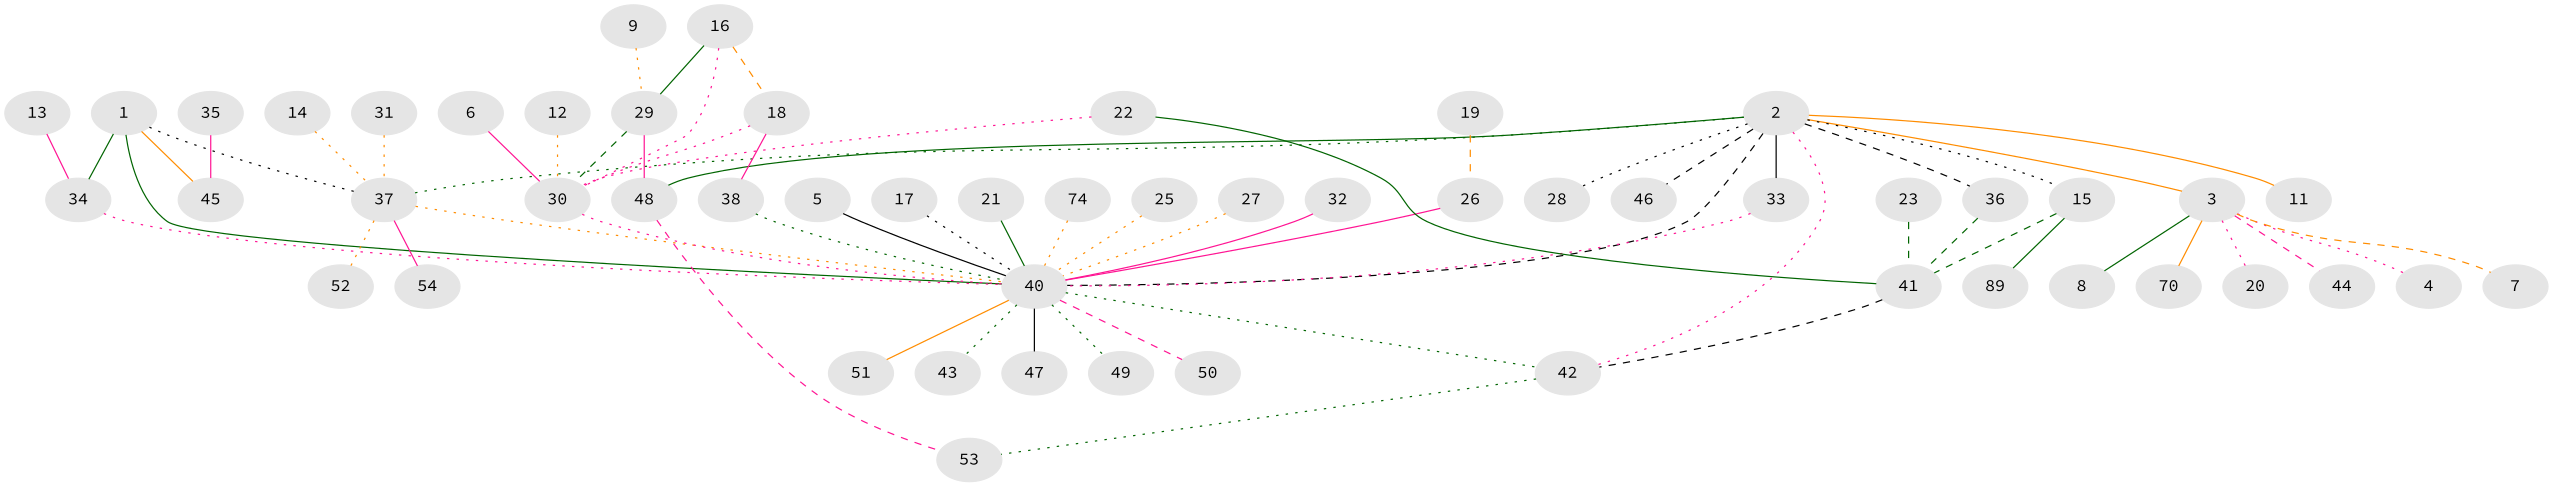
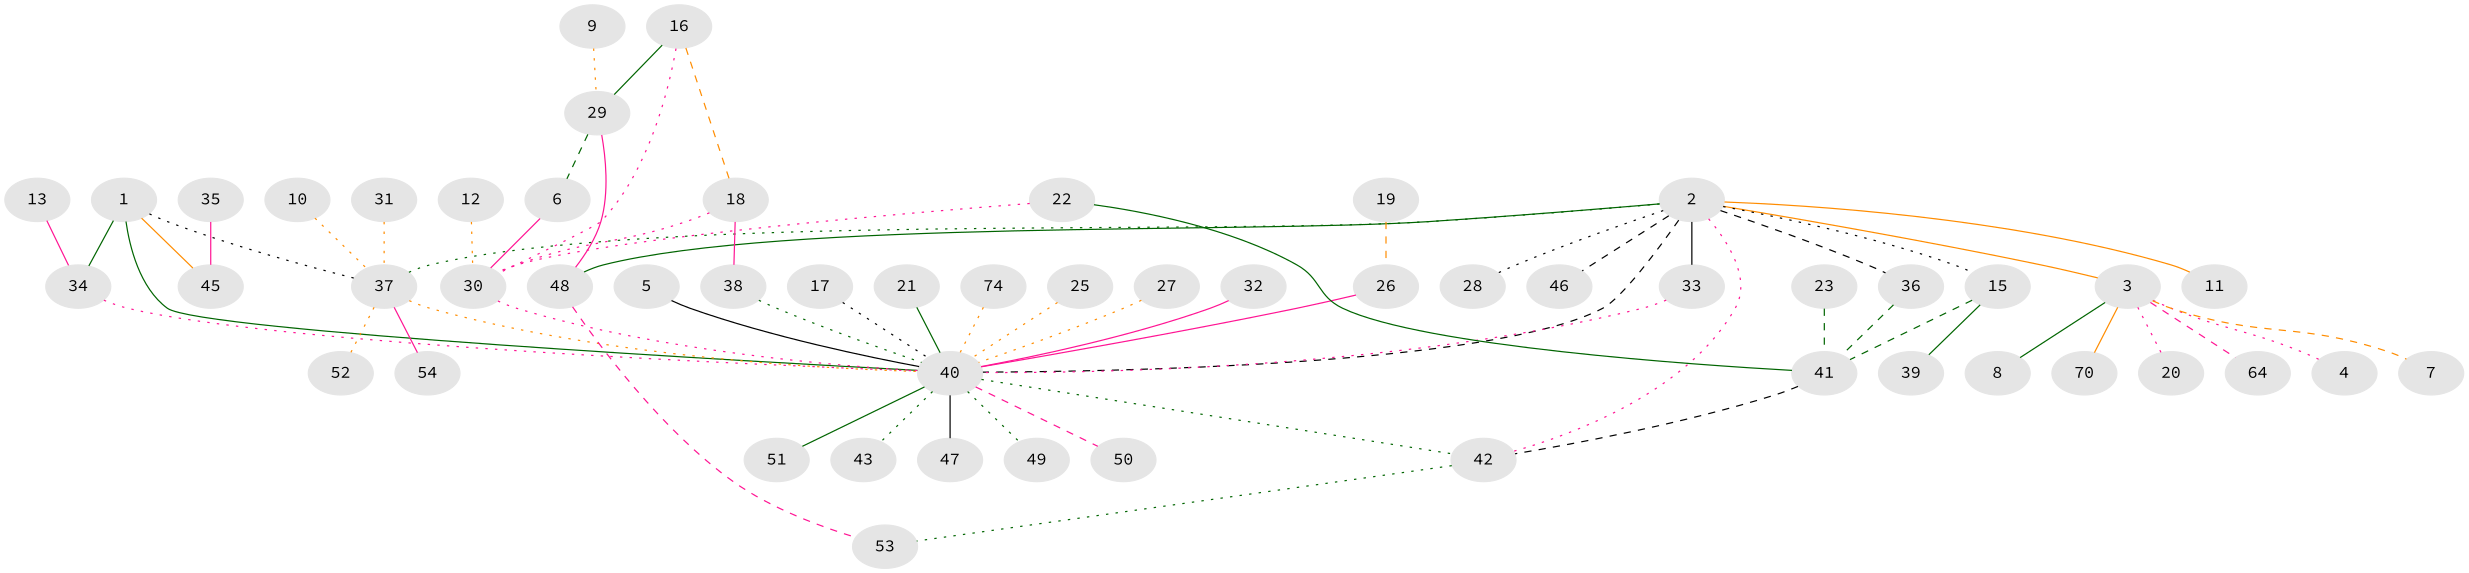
(297, 113) -> (297, 200)
(601, 156) -> (577, 157)
(1995, 287) -> (1911, 373)
(2342, 287) -> (2258, 373)
(948, 330) -> (863, 417)
